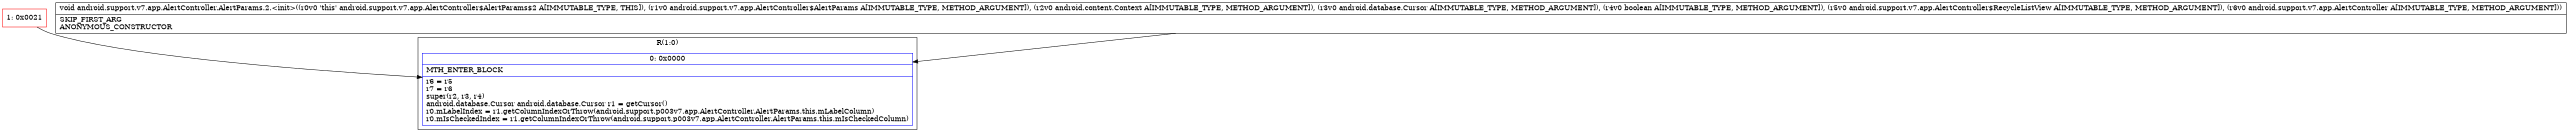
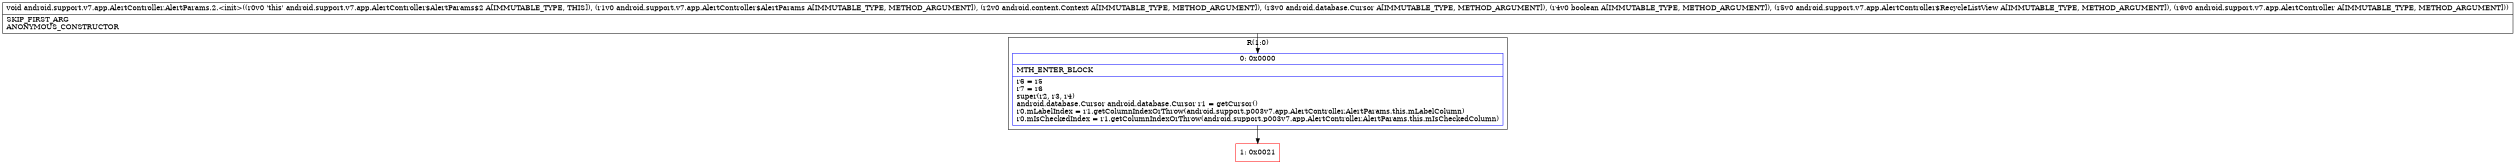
(225, 62) -> (1258, 133)
